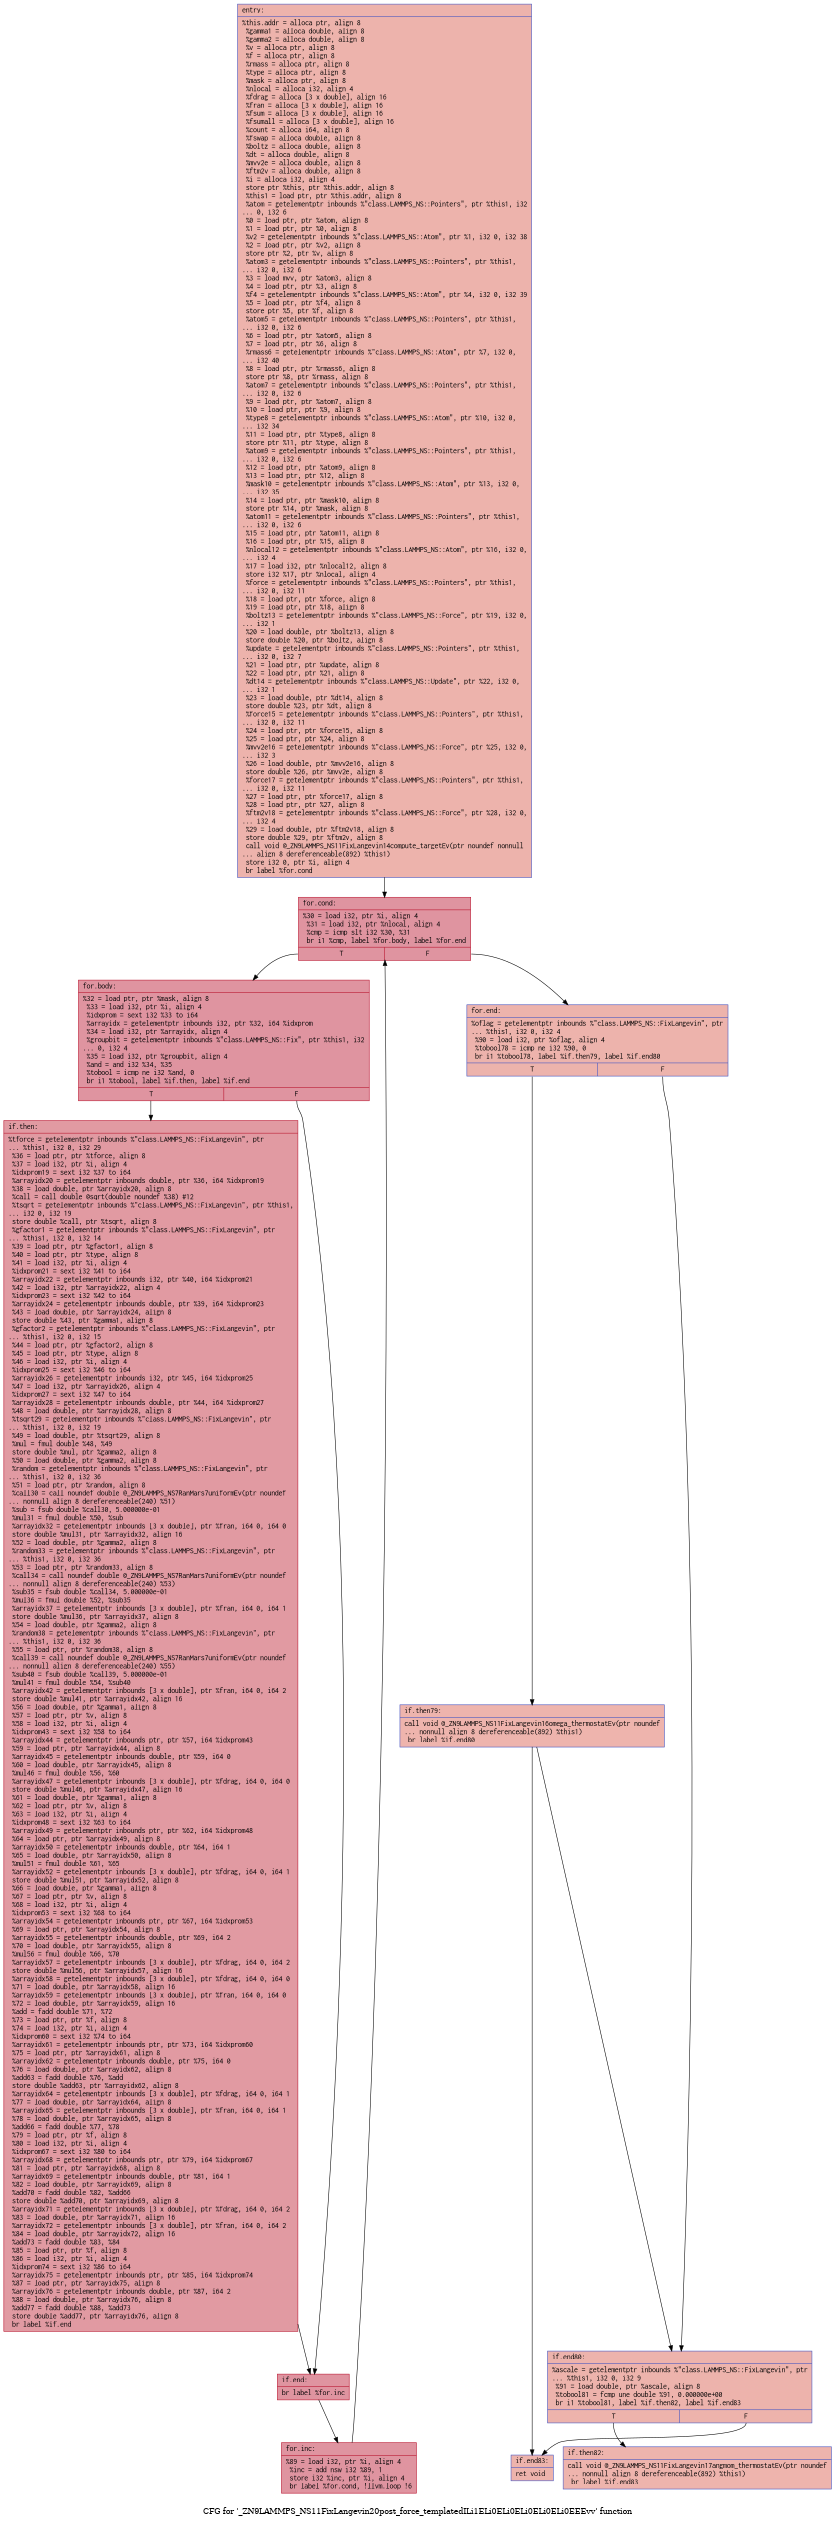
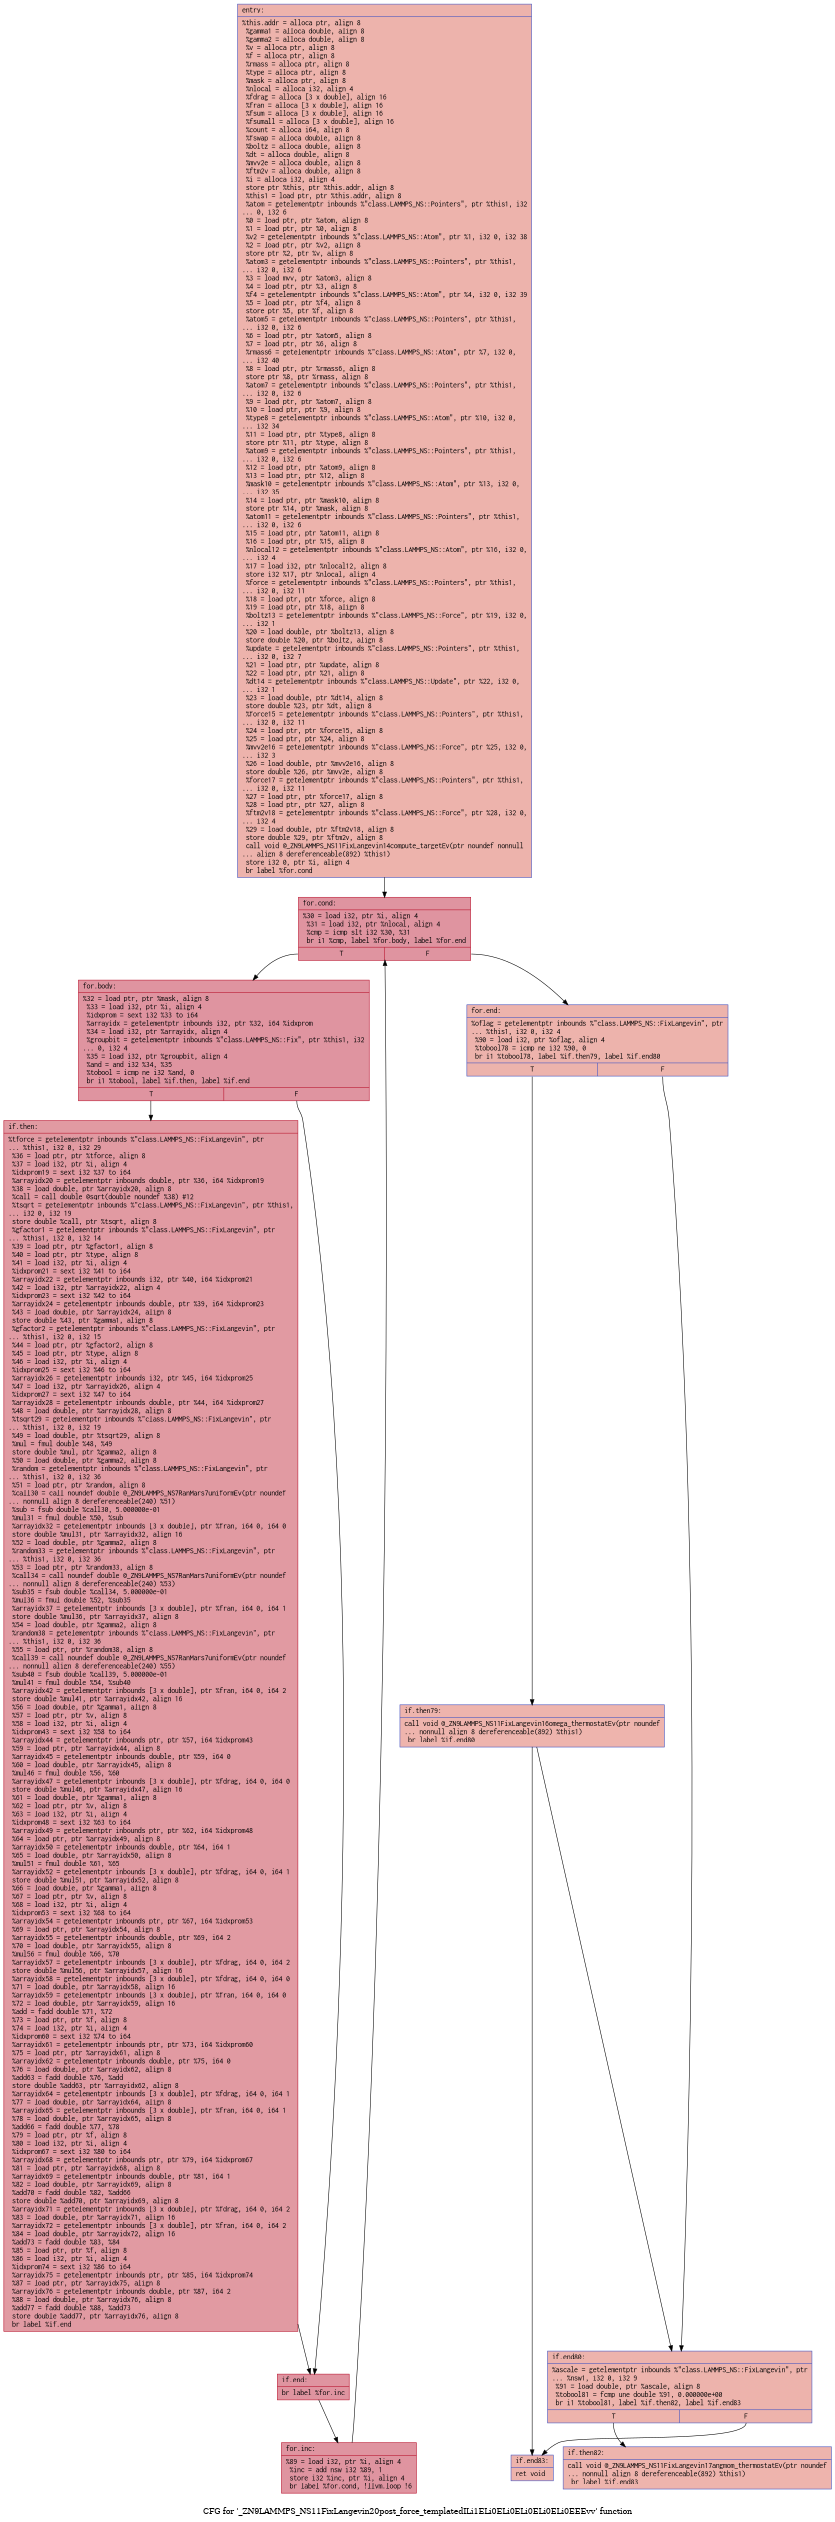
(597, 2378) -> (595, 2378)
